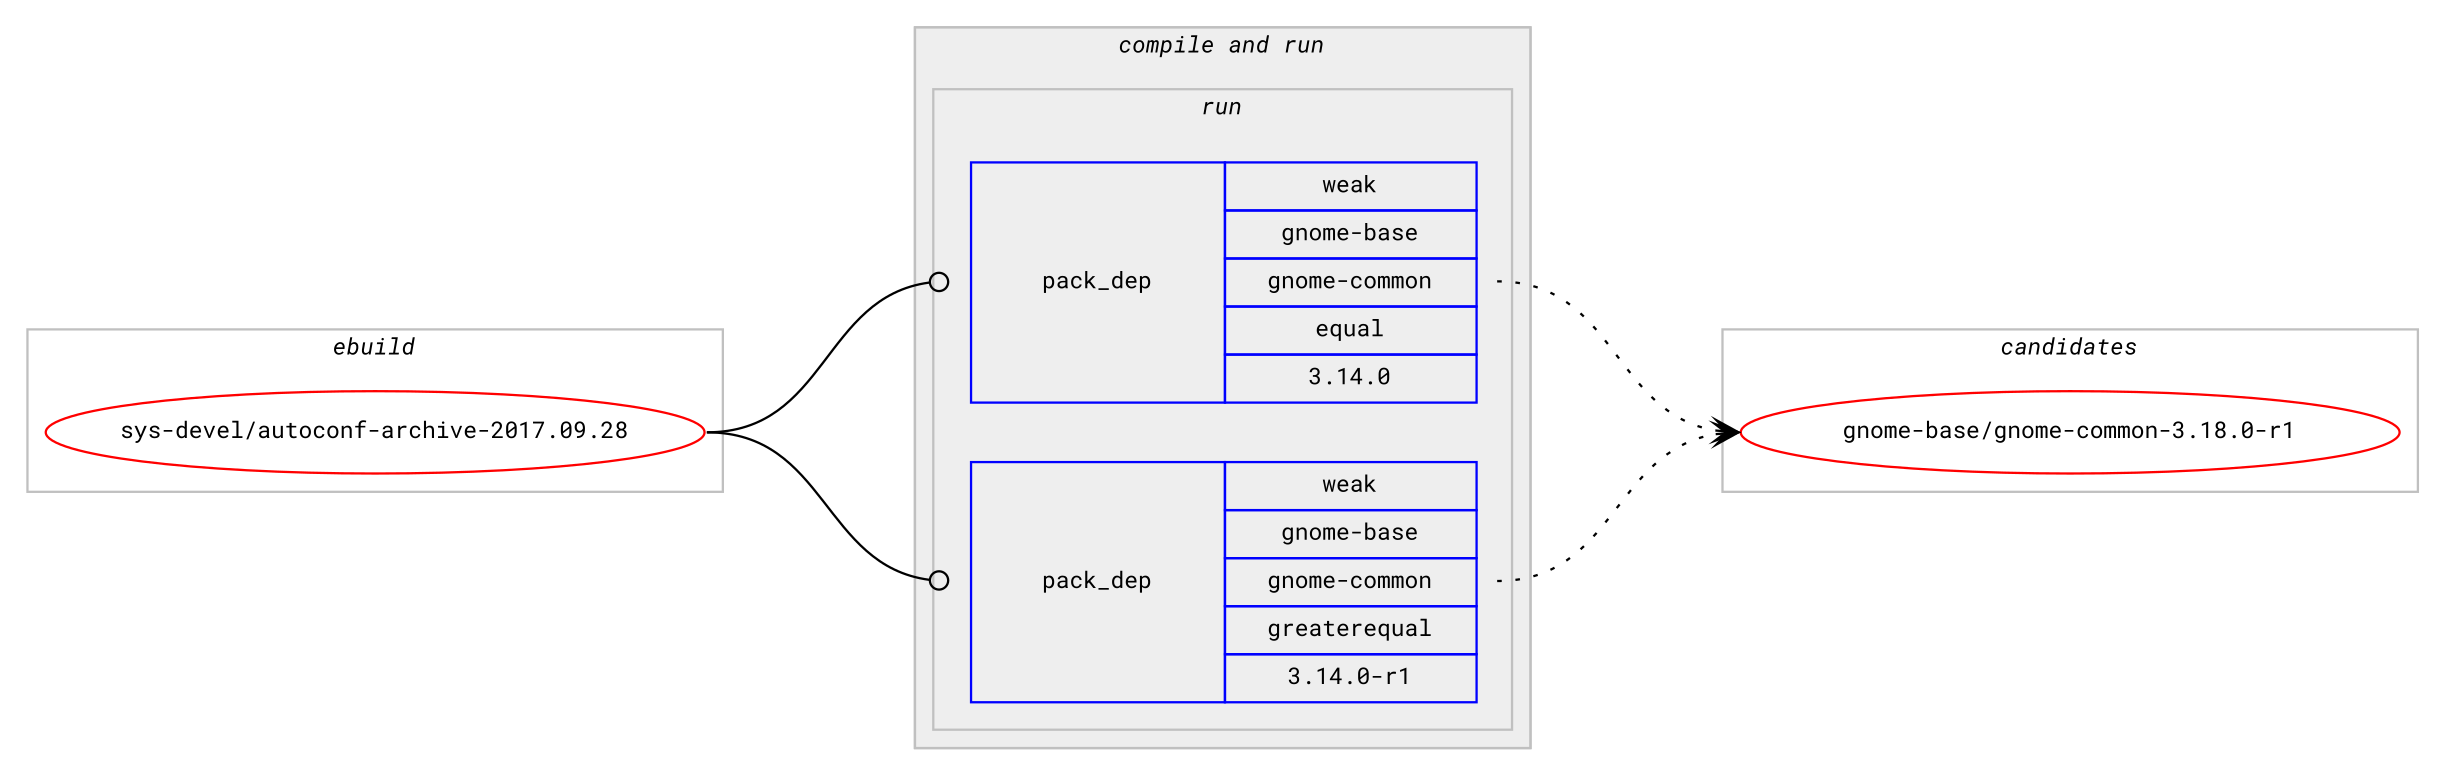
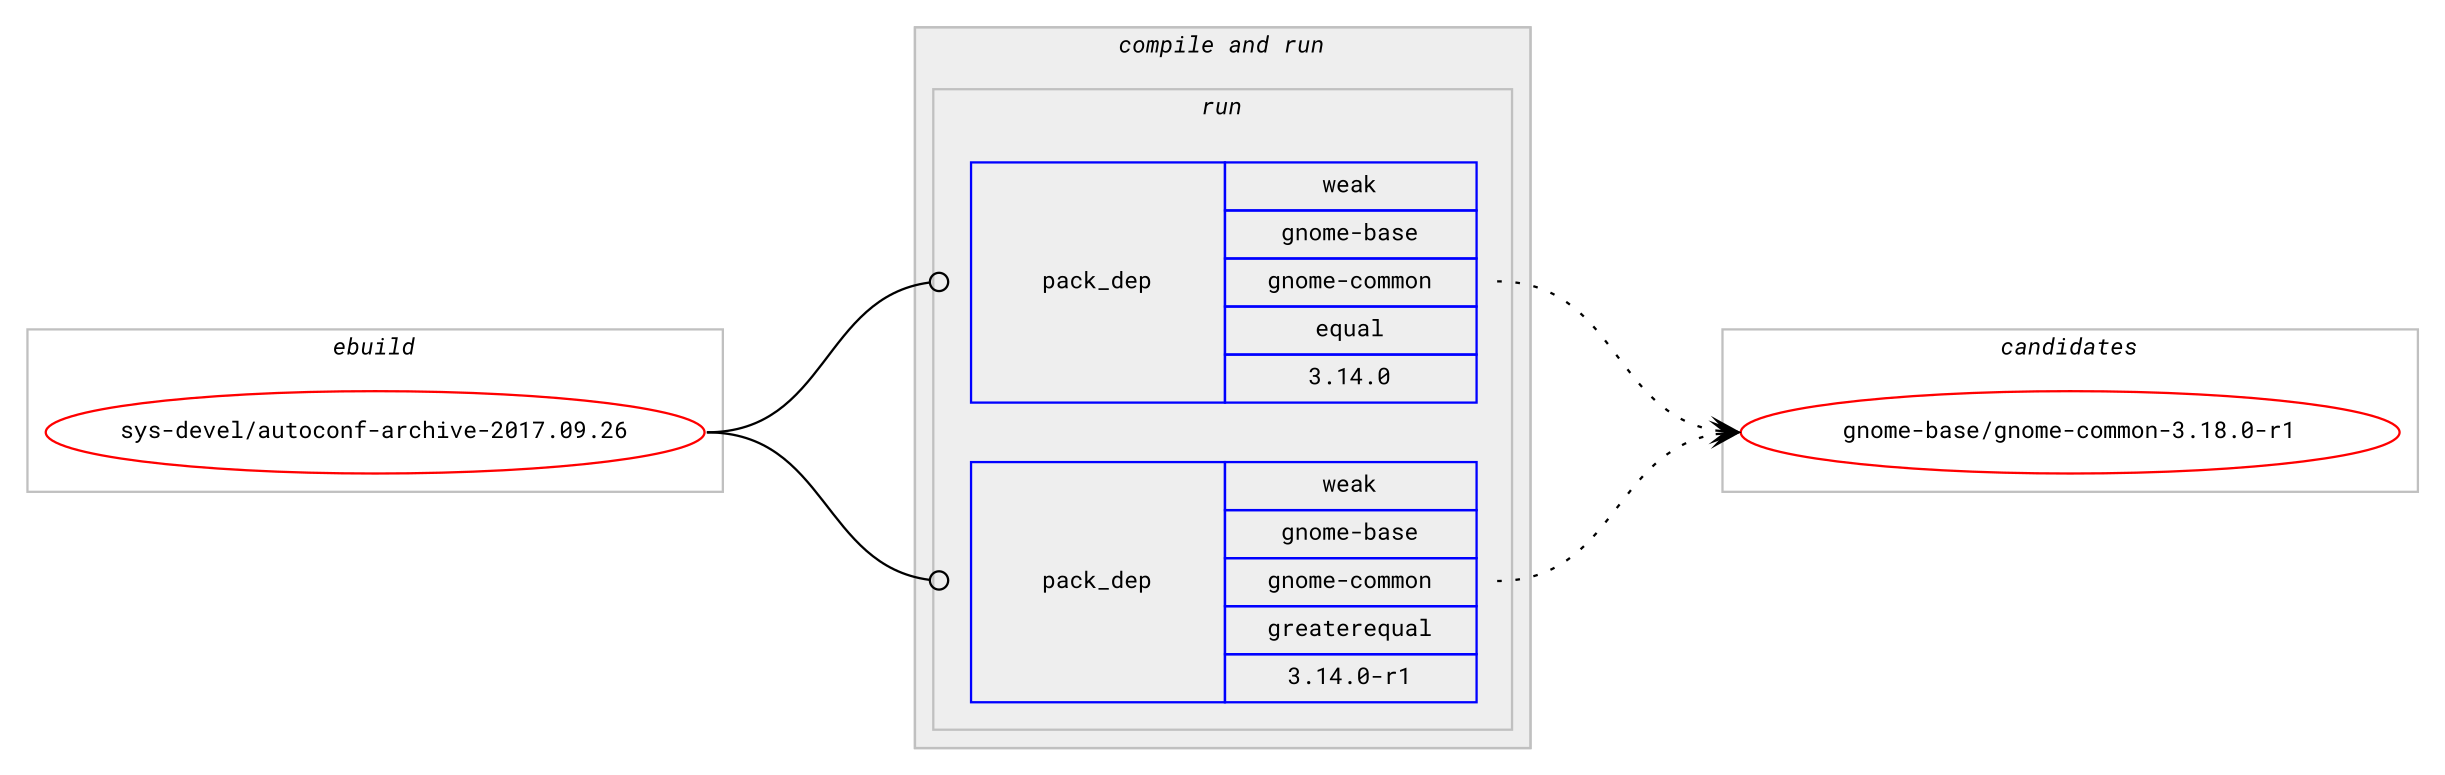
(375, 432) -> (375, 432)
